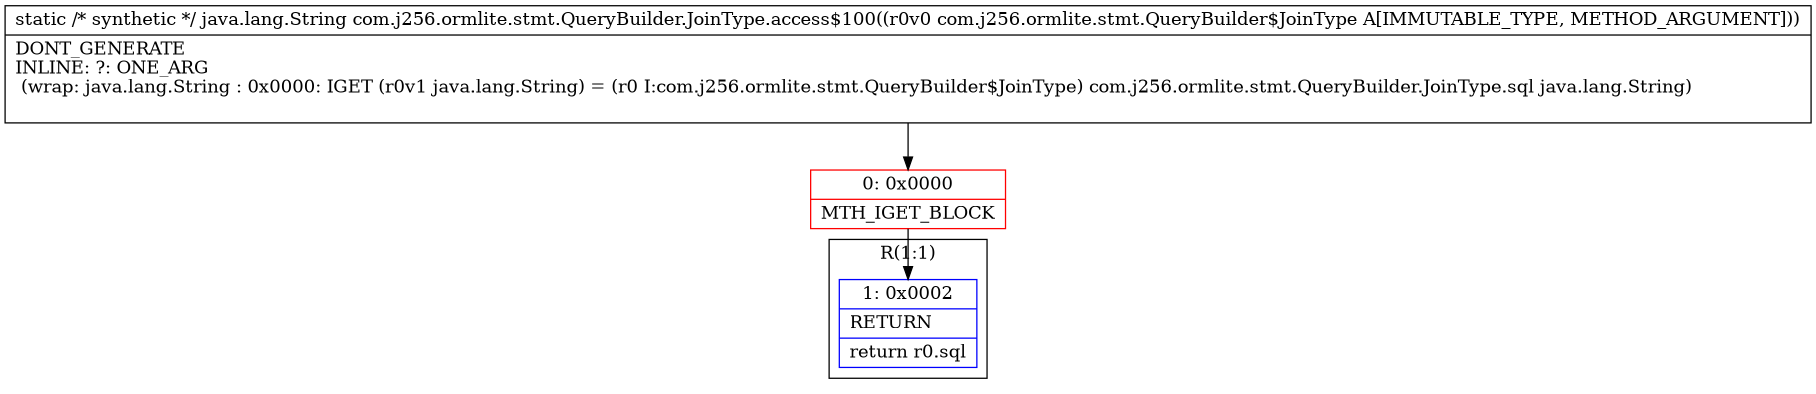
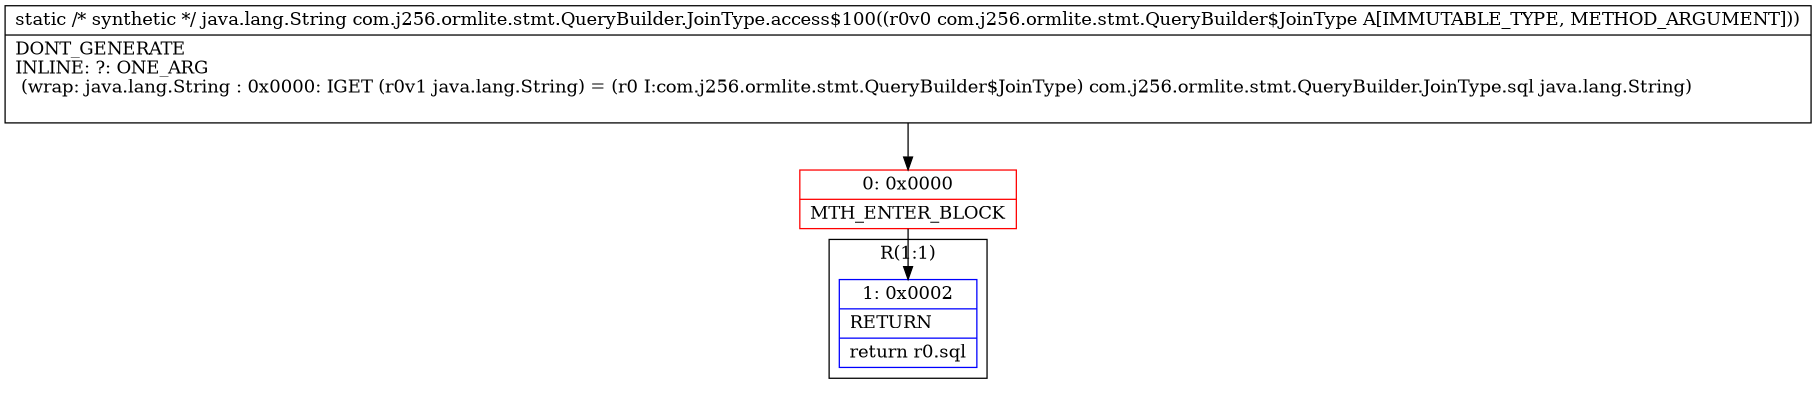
(908, 213) -> (908, 213)
